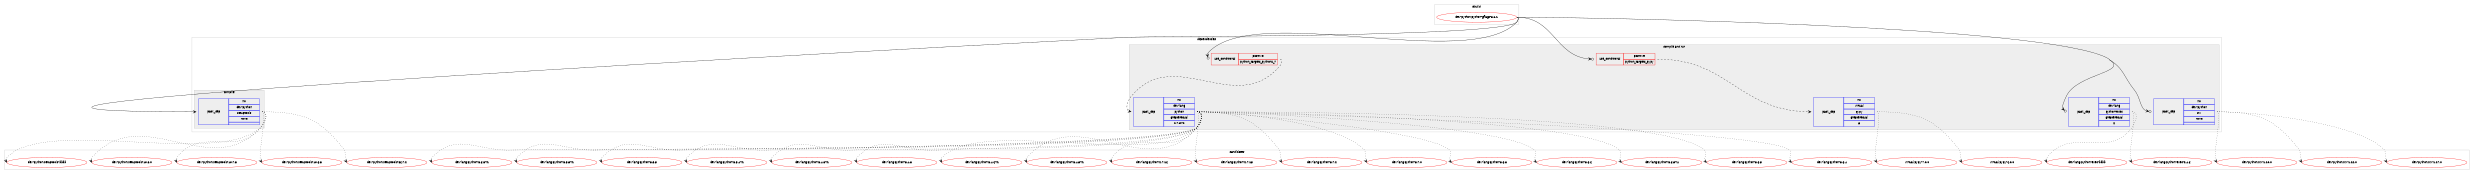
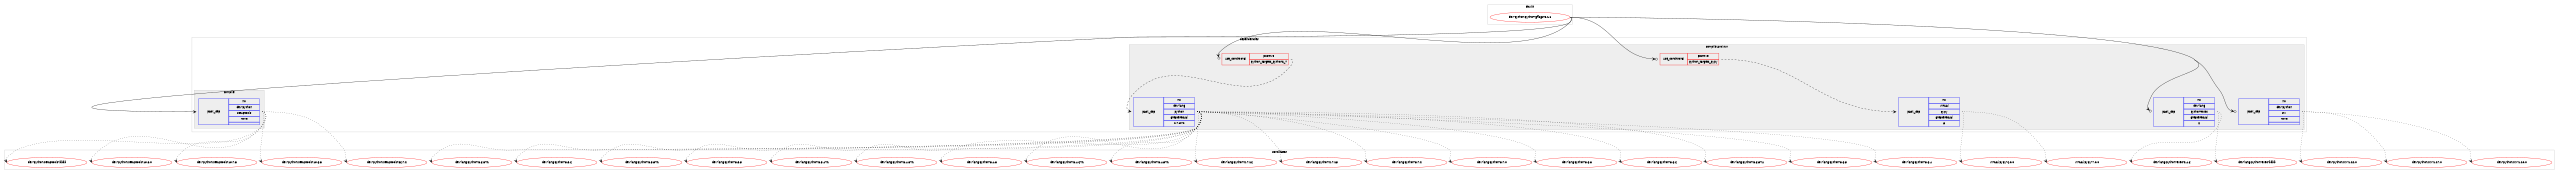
none -> (557, 162)
